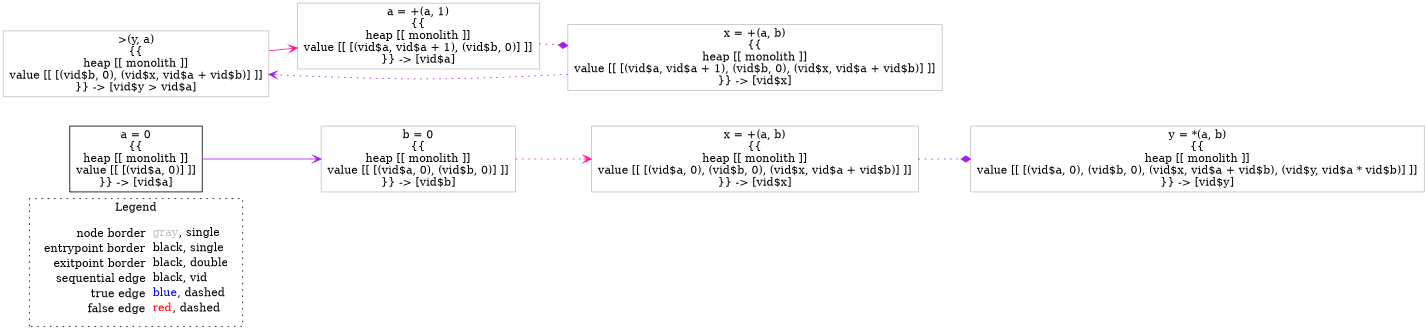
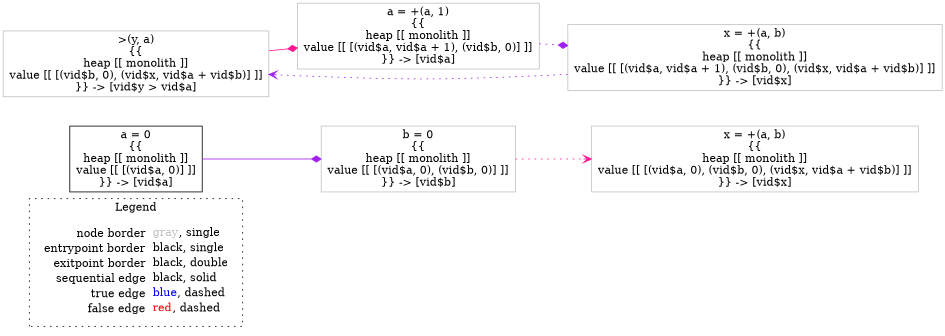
(279, 50) -> (278, 50)
(258, 159) -> (257, 159)
(1198, 159) -> none
(195, 278) -> (200, 278)
